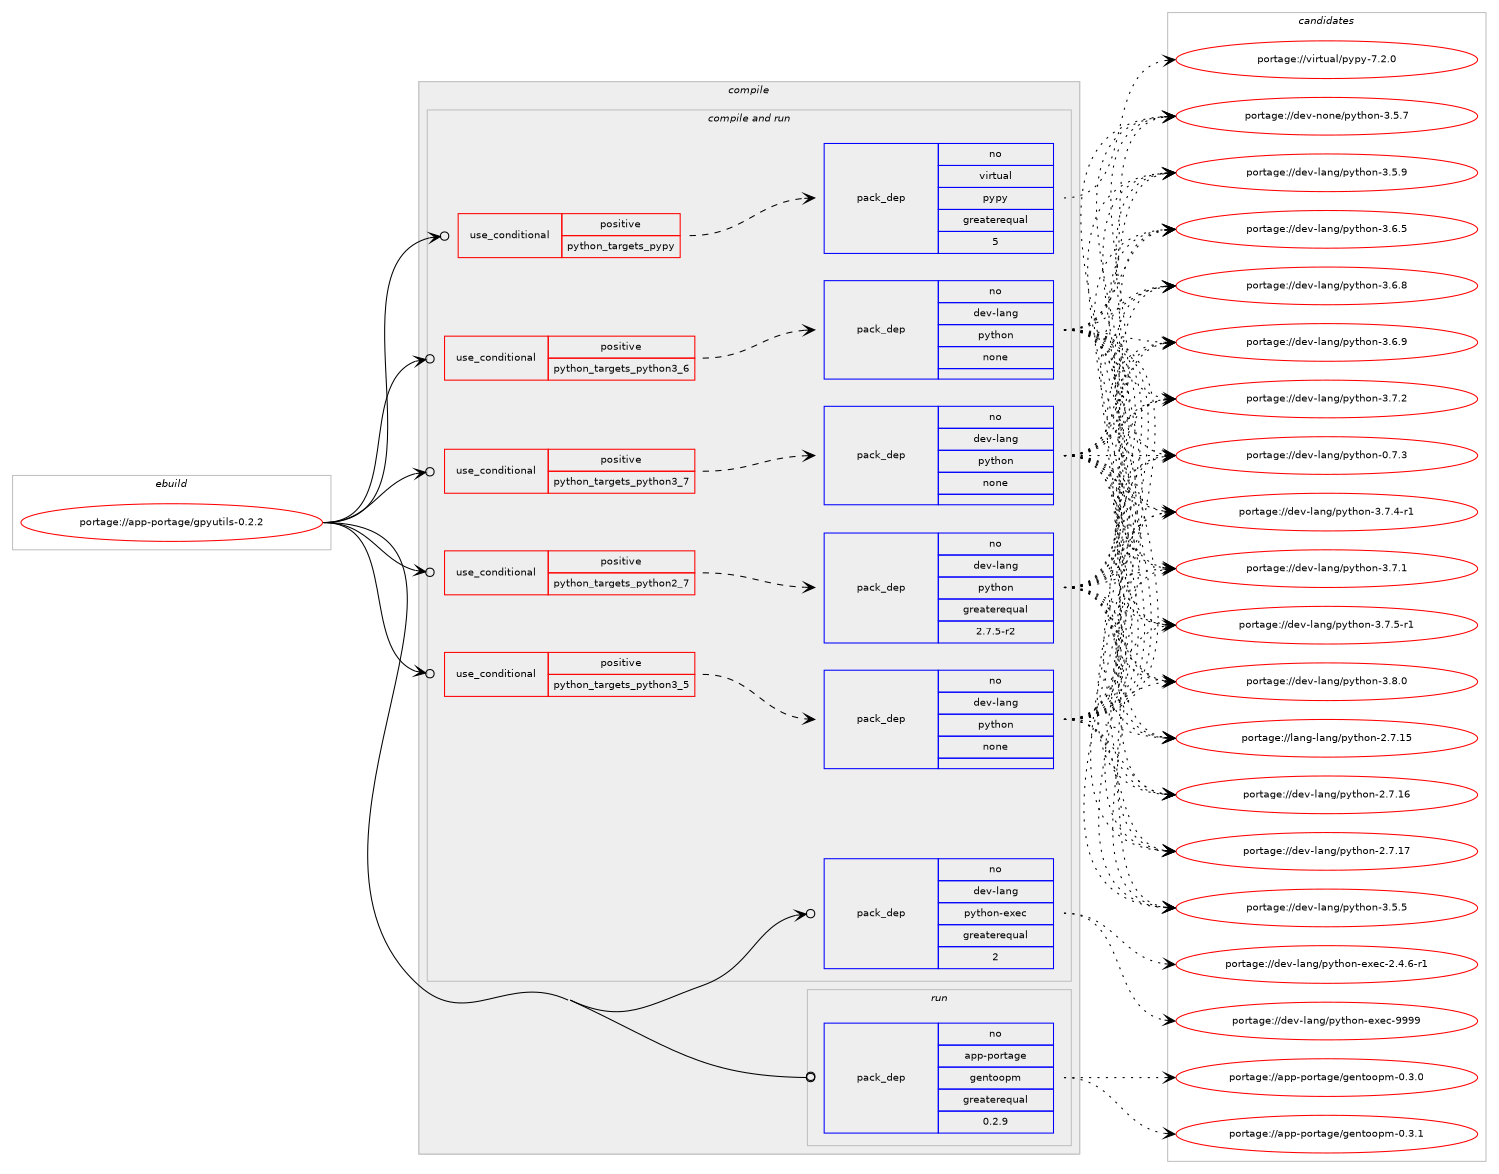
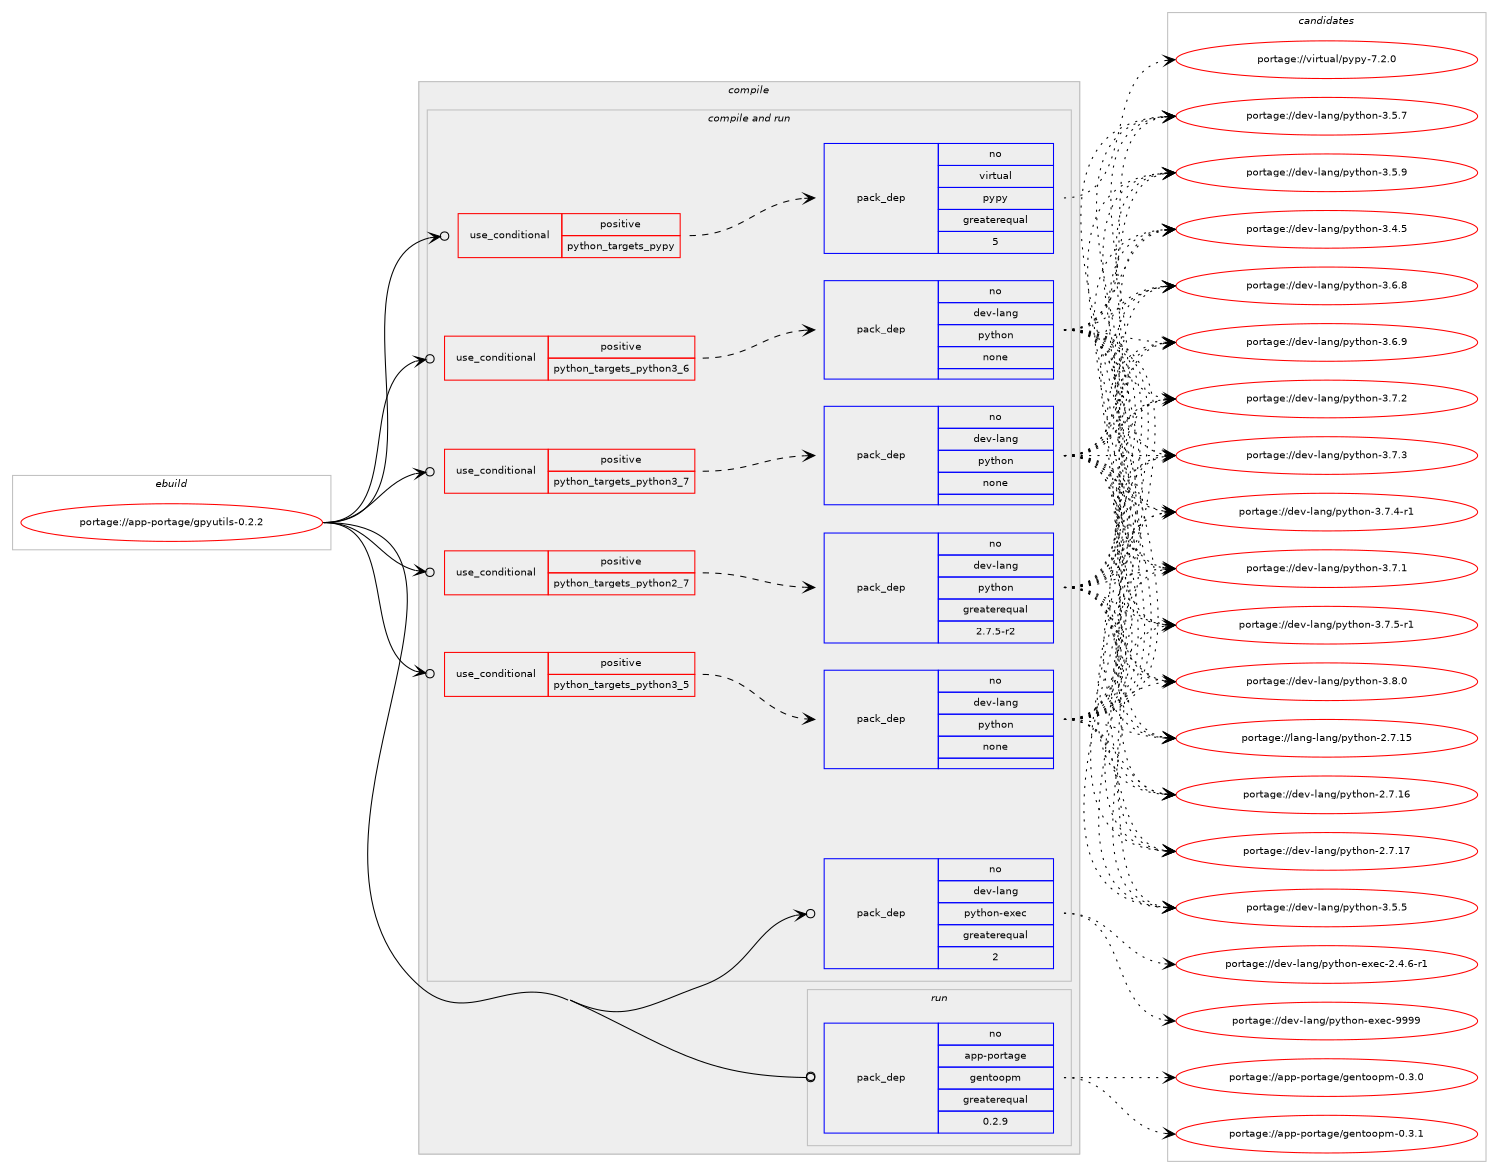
(1327, 116) -> (1327, 116)
(1327, 229) -> (1327, 229)
(1327, 456) -> (1327, 456)
